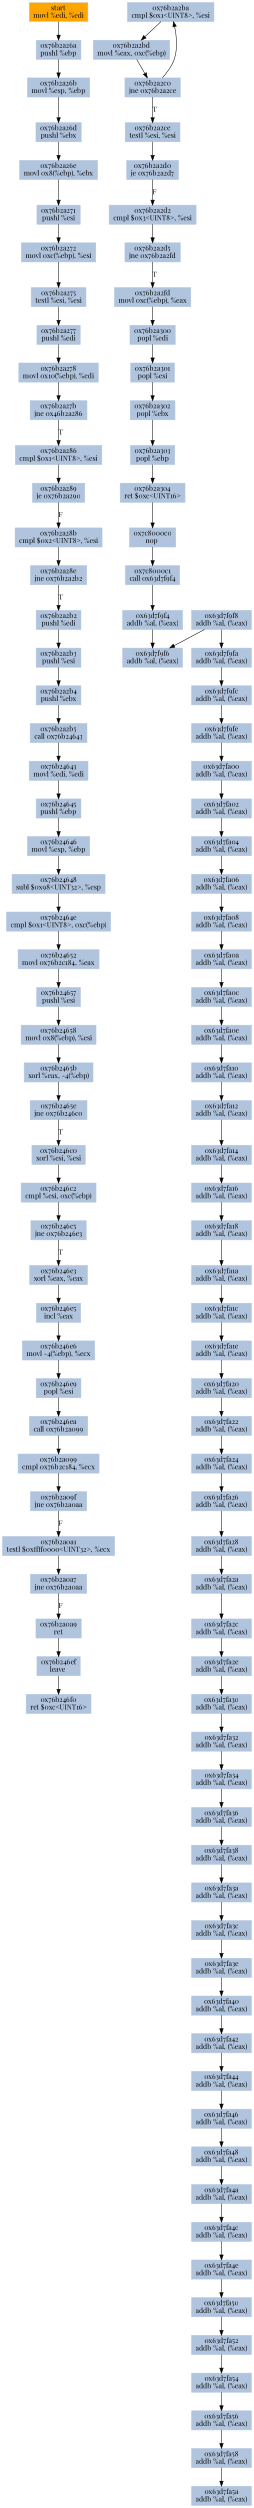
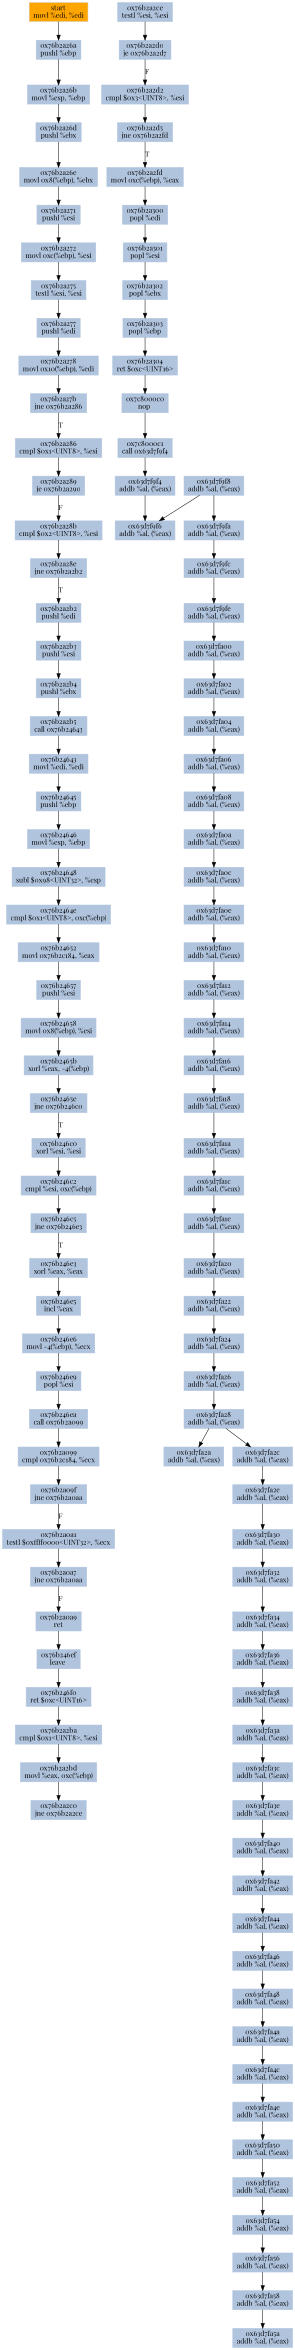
(176, 54) -> (59, 1713)
(153, 107) -> none
(59, 410) -> (59, 403)
(221, 1604) -> (236, 1436)
